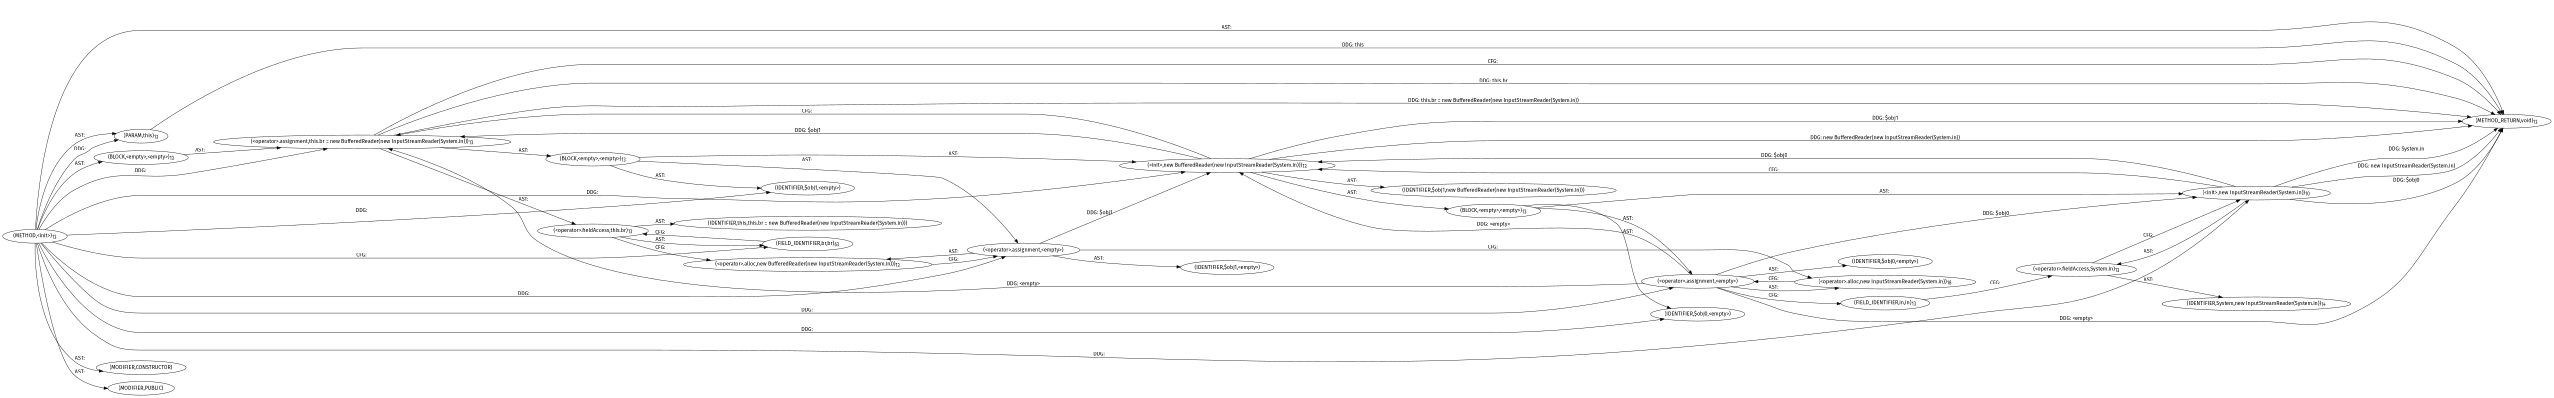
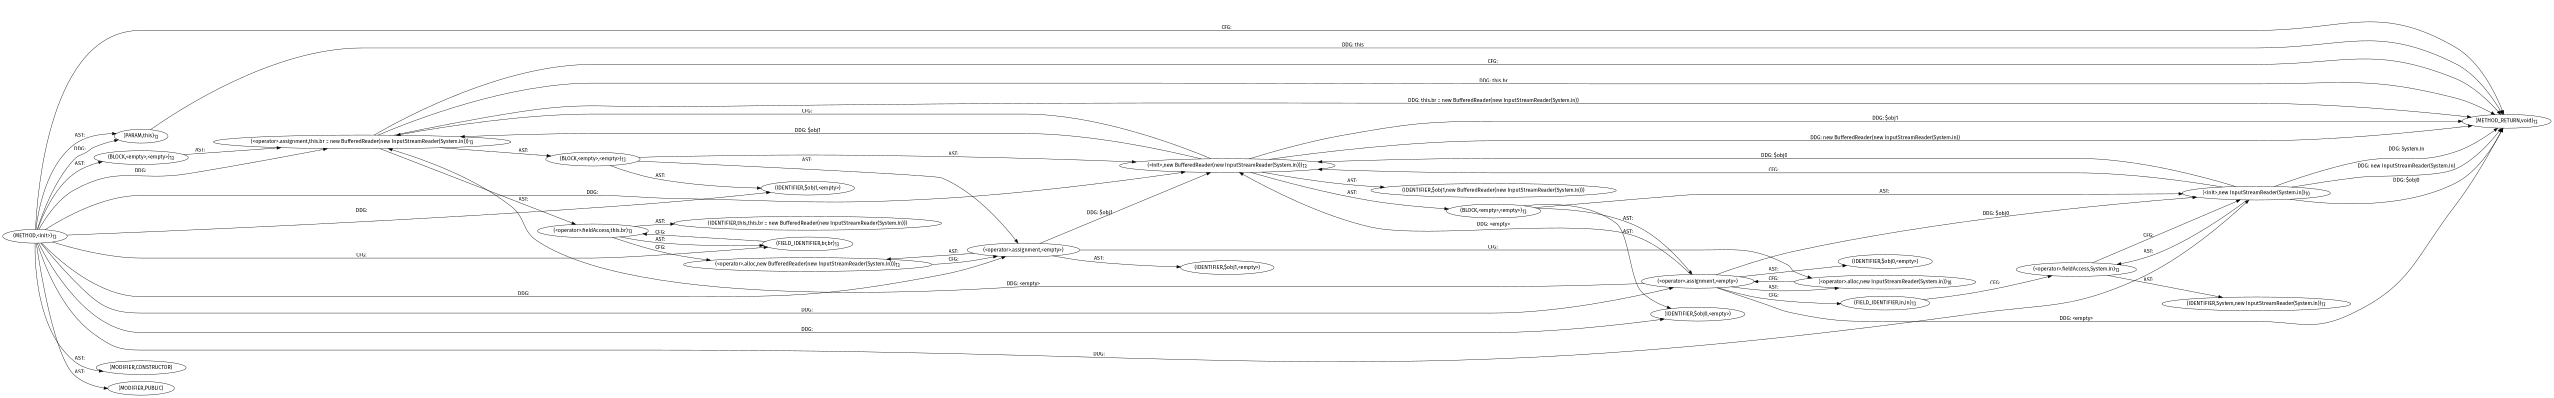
(1227, 28) -> (1227, 28)
(837, 243) -> (837, 243)
(2324, 303) -> (2324, 303)
